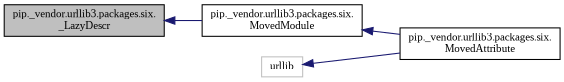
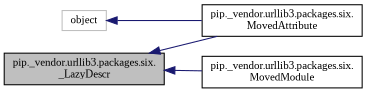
(386, 33) -> (188, 43)
(282, 67) -> (84, 21)
